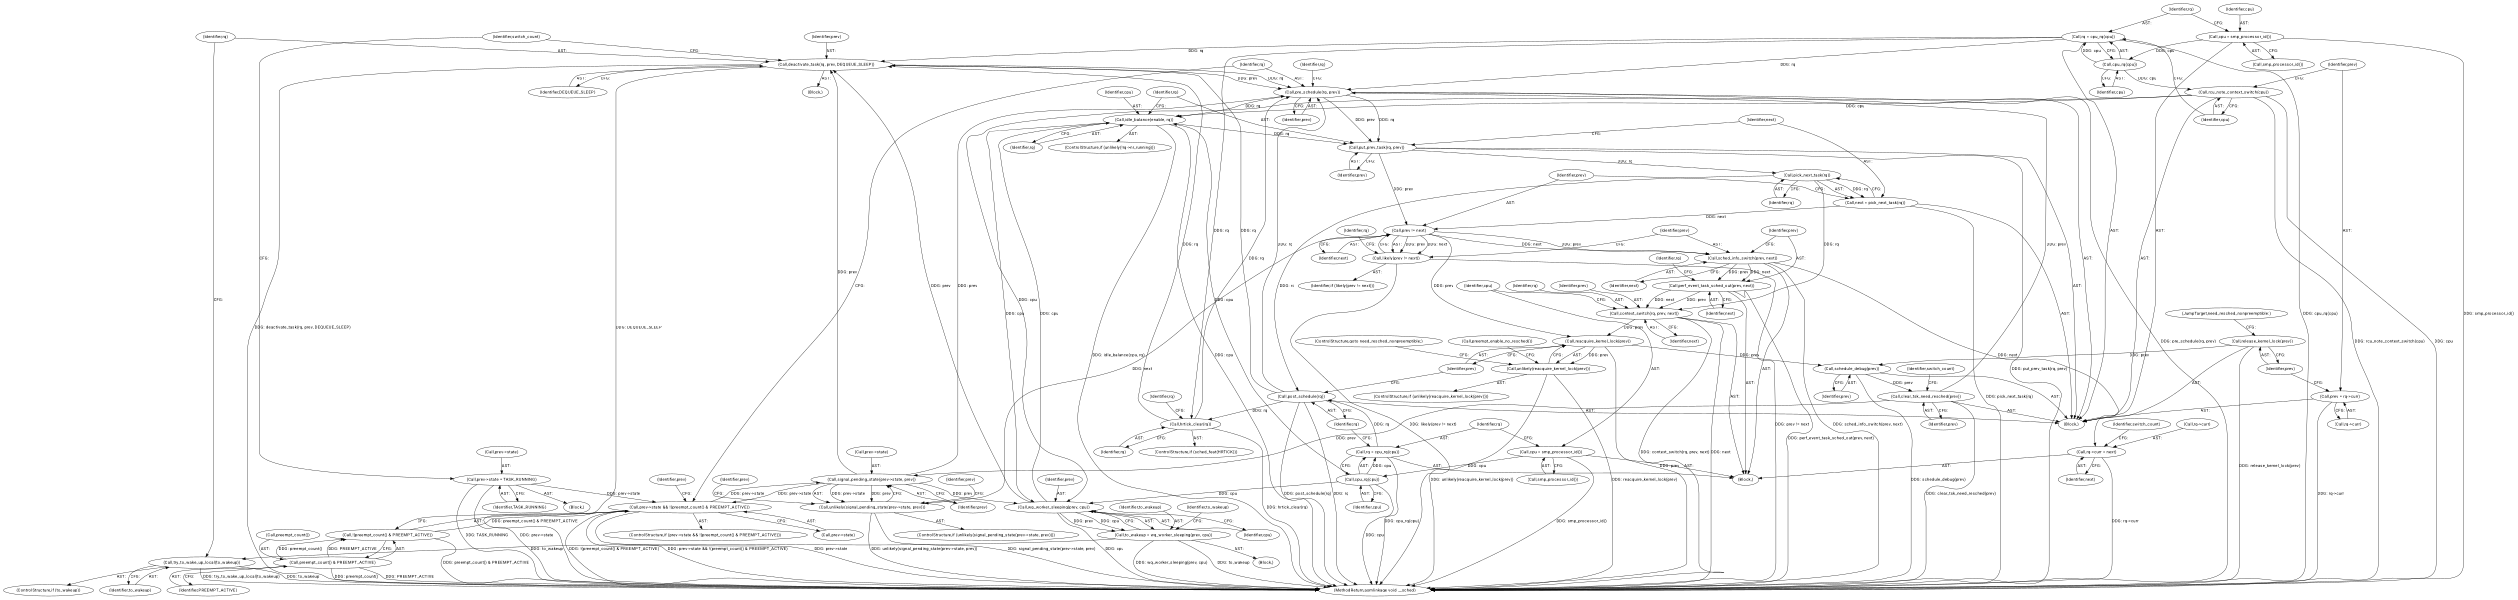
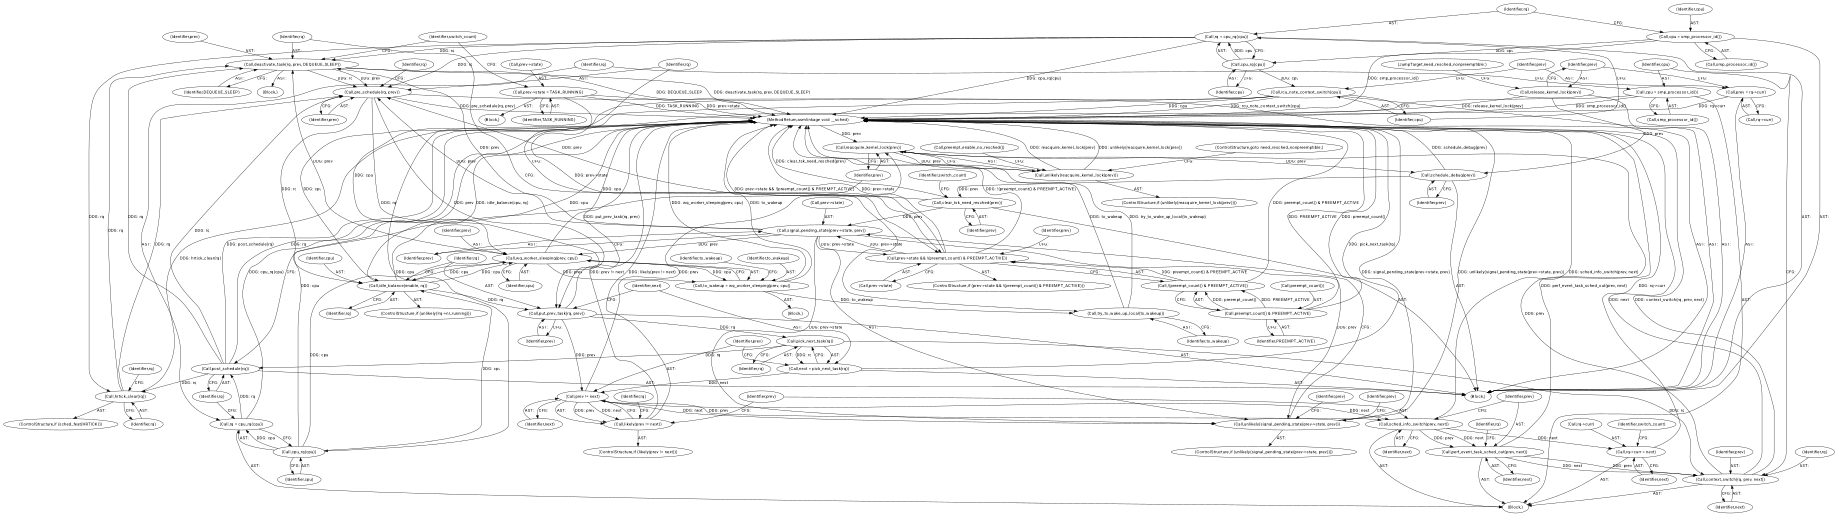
(1343, 286) -> (638, 452)
(1687, 560) -> (837, 133)
(49, 590) -> none
